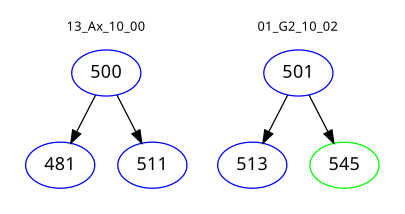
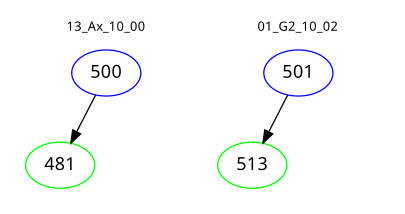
(60, 165) -> (60, 165)
(152, 165) -> none
(252, 165) -> (252, 165)
(344, 165) -> none
